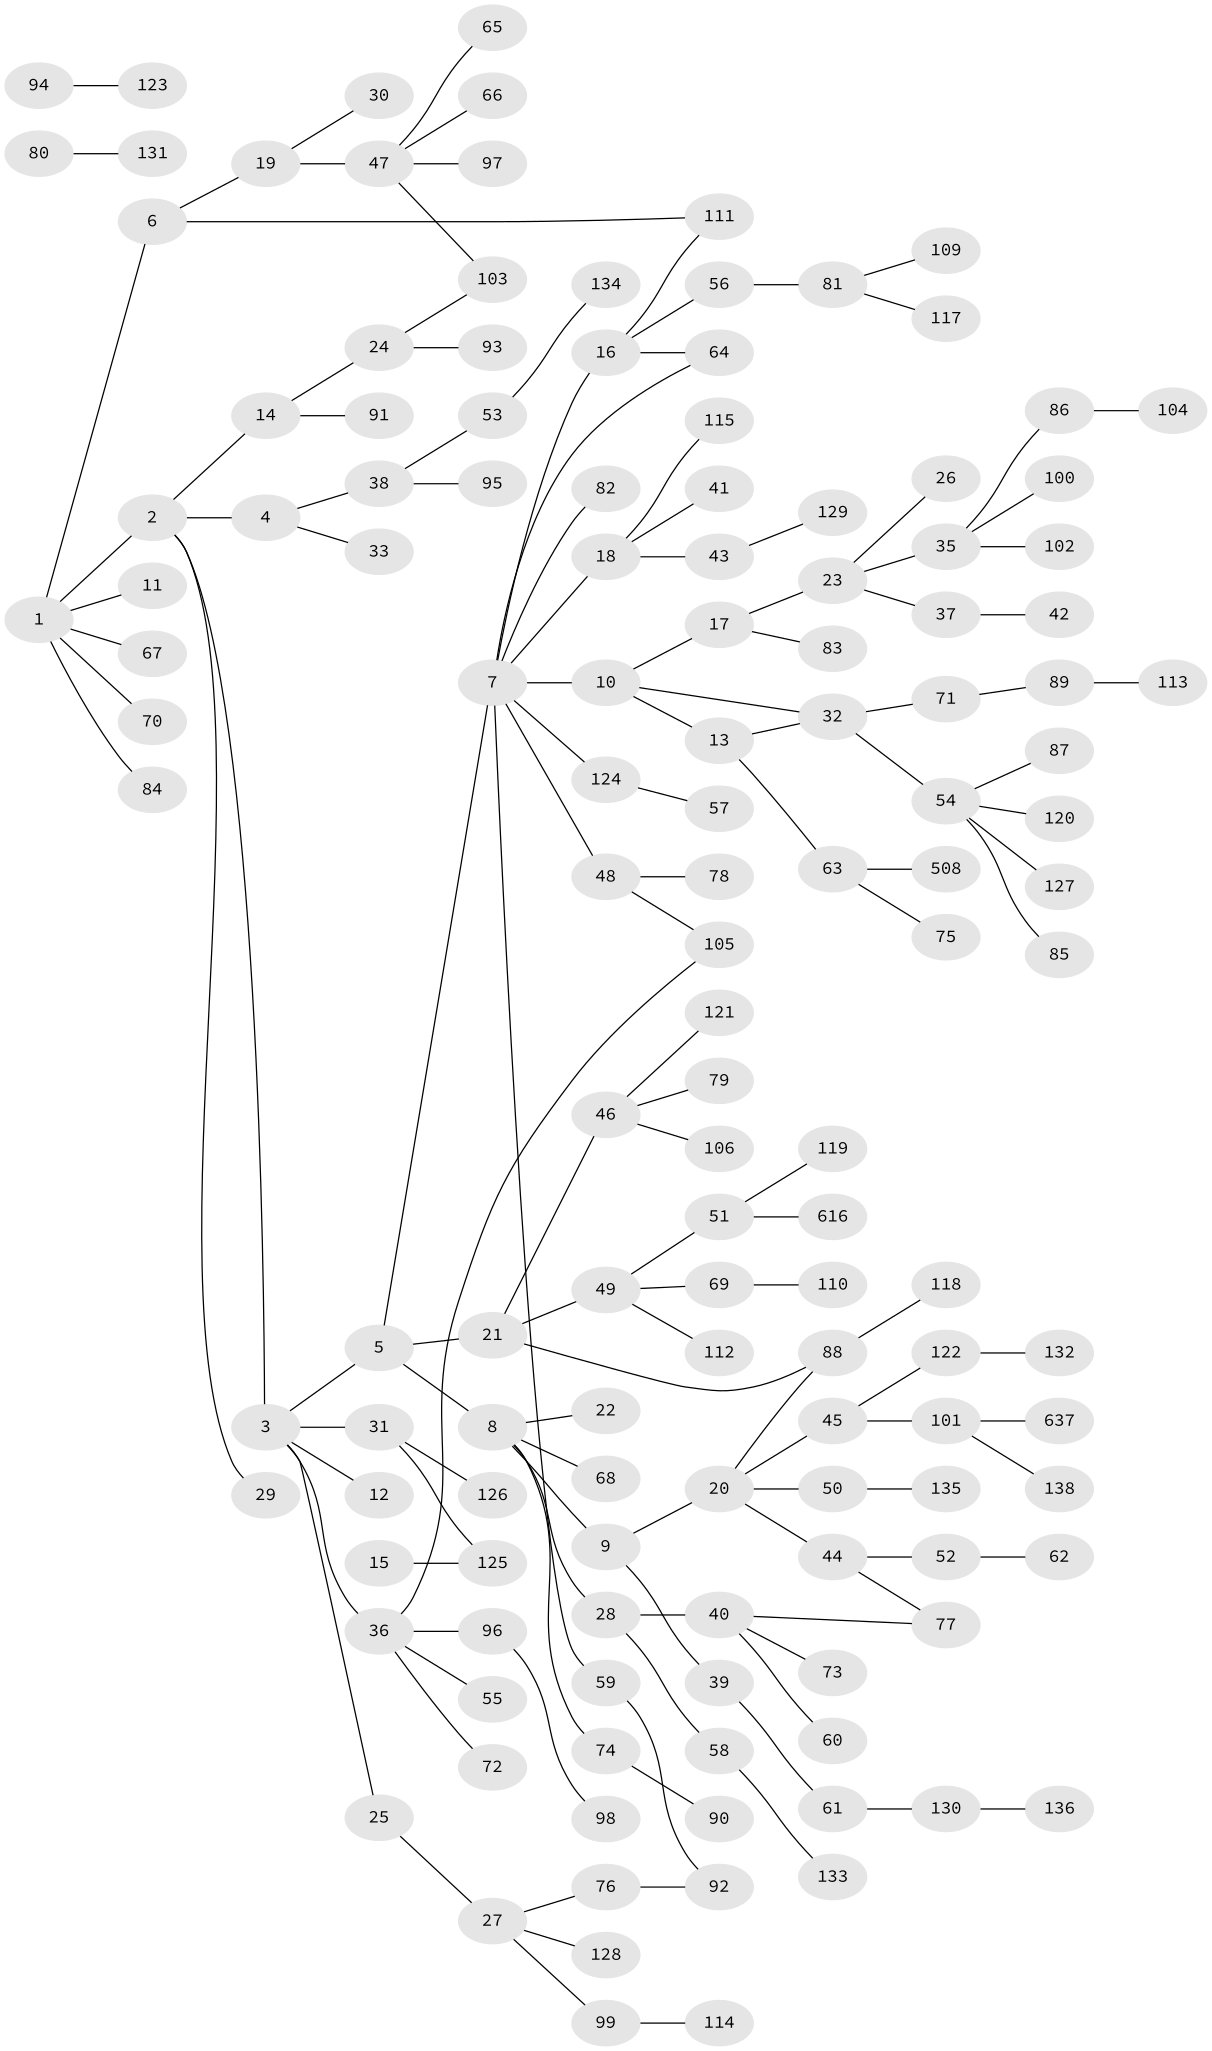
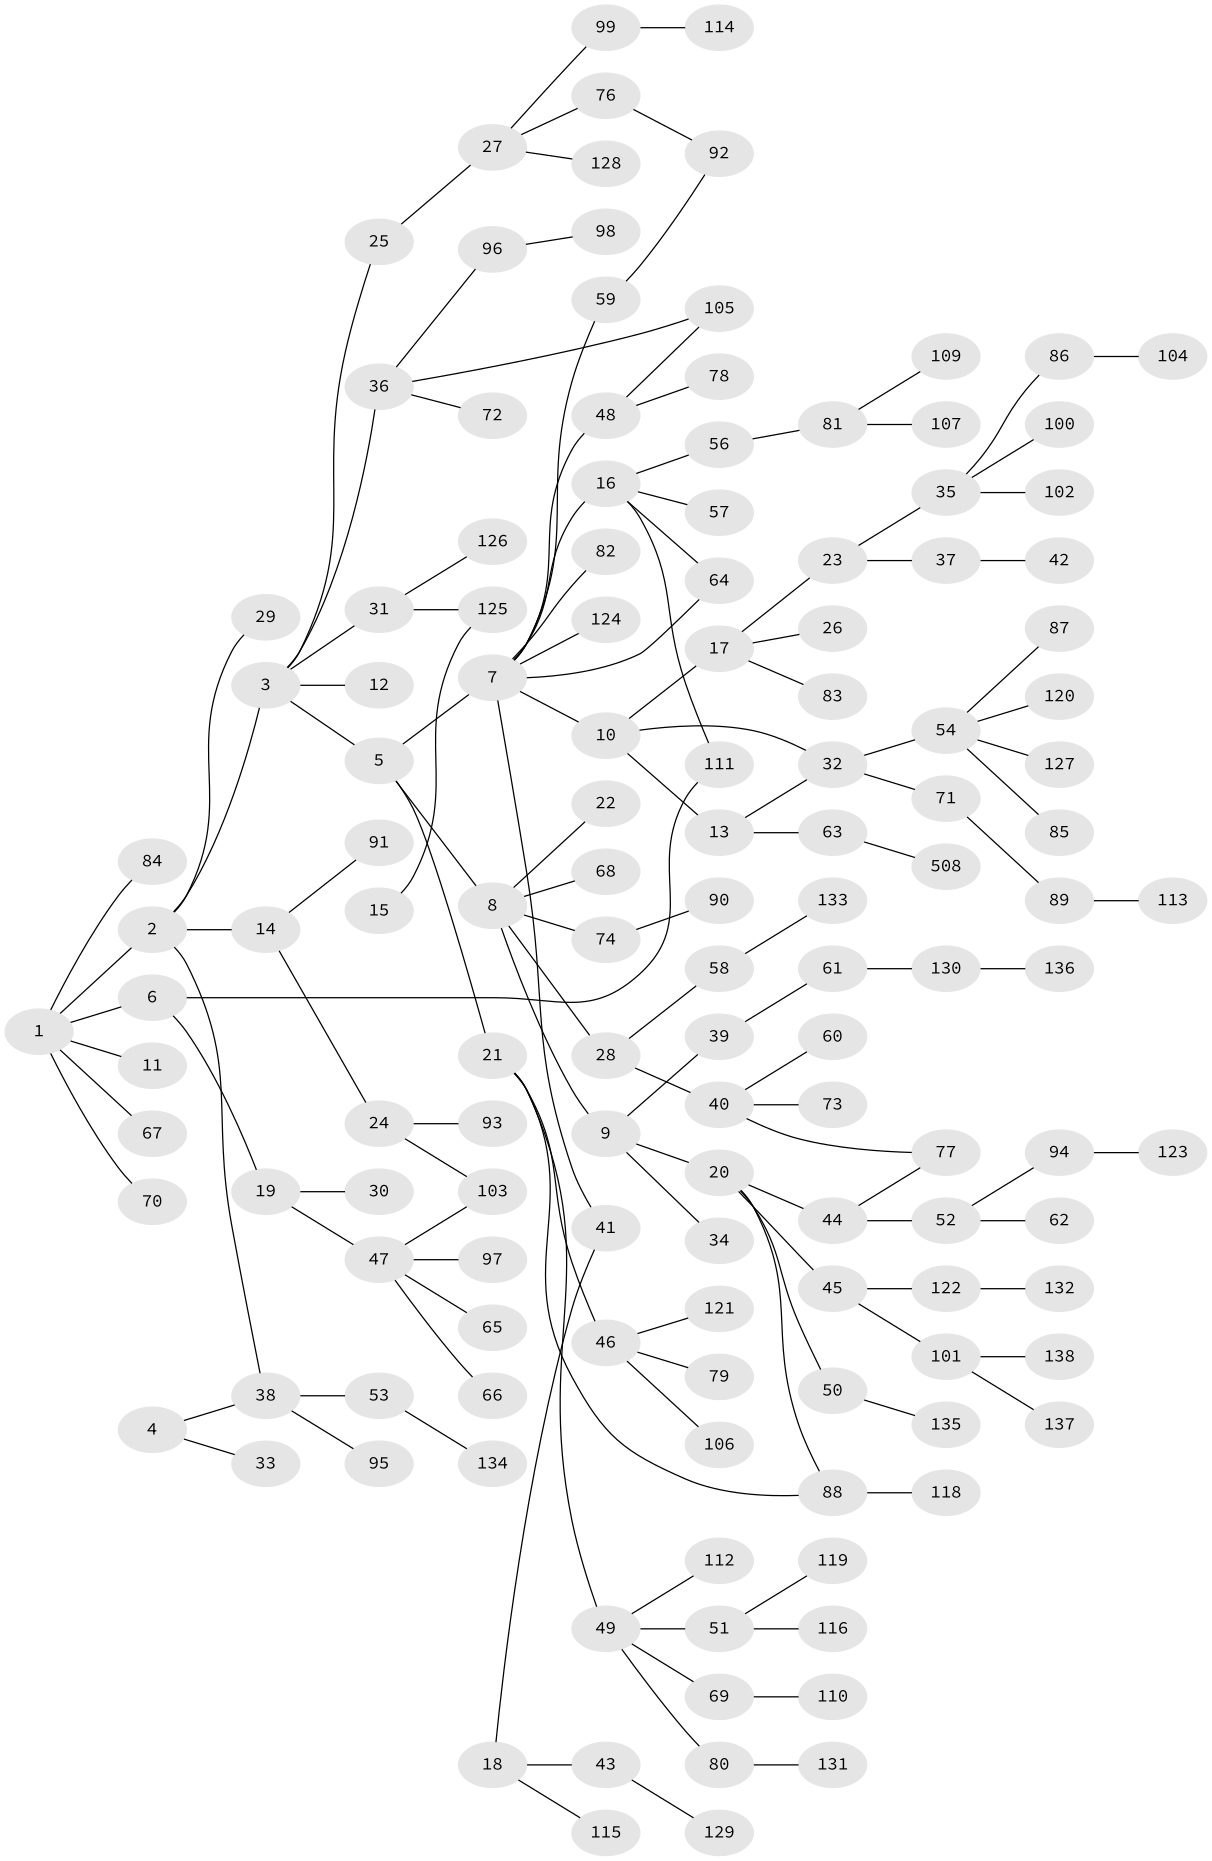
(946, 319) -> (946, 425)
(209, 518) -> (224, 1157)
(889, 530) -> (776, 639)
(549, 620) -> (535, 943)
(663, 794) -> (663, 498)
(946, 937) -> none
none -> (1003, 1187)
(833, 1217) -> (833, 1629)
none -> (719, 1241)
(1059, 1421) -> (1059, 1425)
(493, 1699) -> none
none -> (659, 1699)
